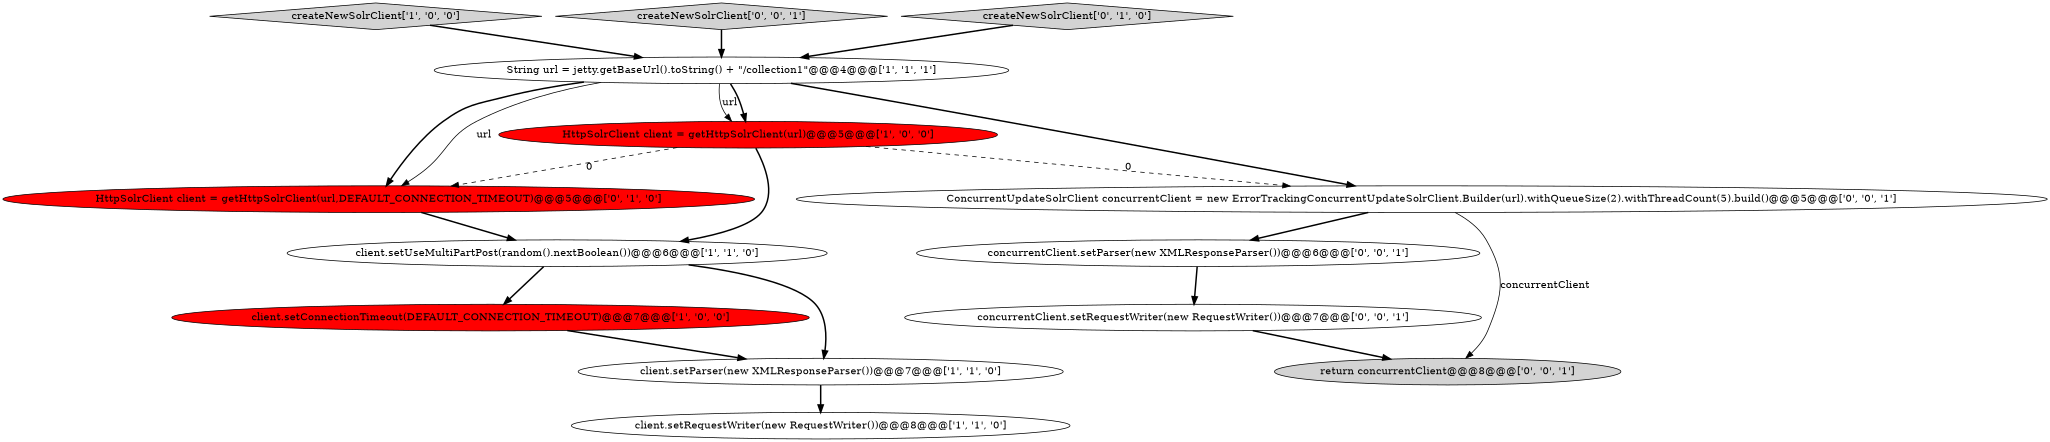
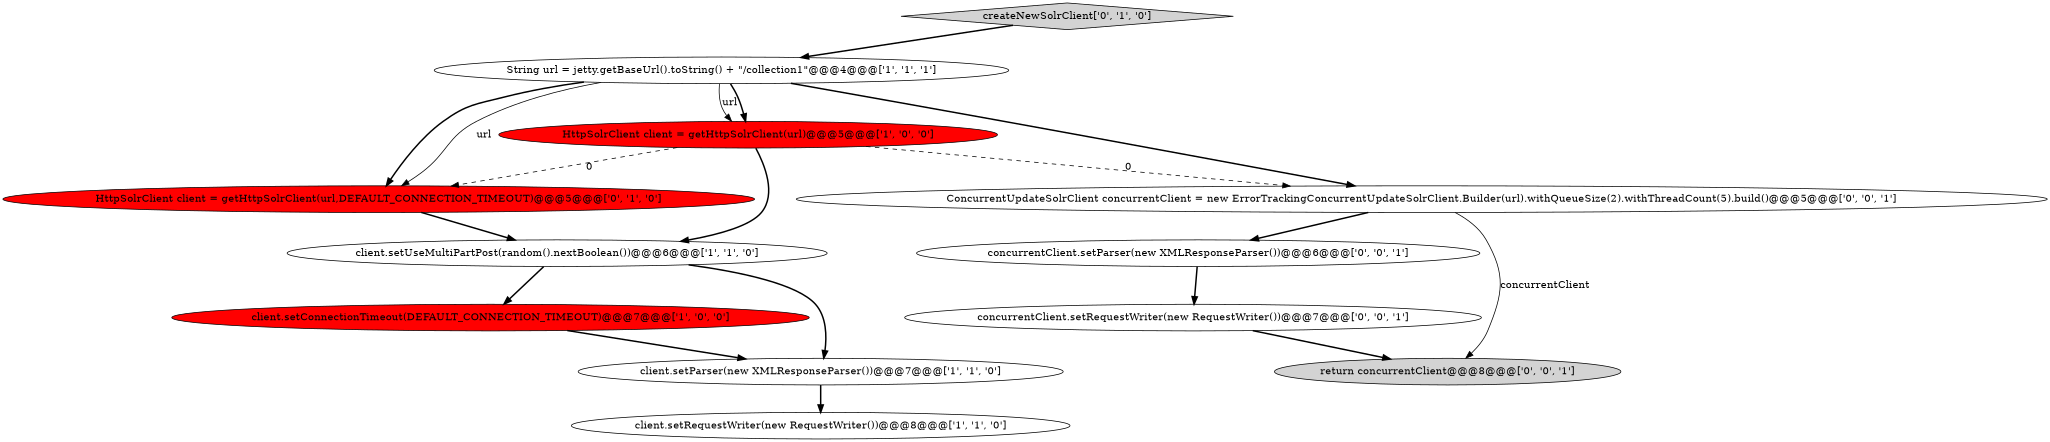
(376, 16) -> none
(721, 16) -> none
